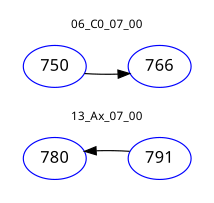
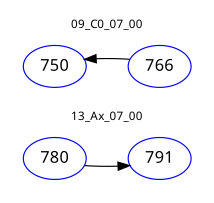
(107, 25) -> (107, 25)
(101, 74) -> (113, 59)
(113, 151) -> (101, 166)
